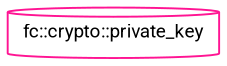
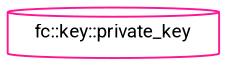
(113, 33) -> (113, 33)
